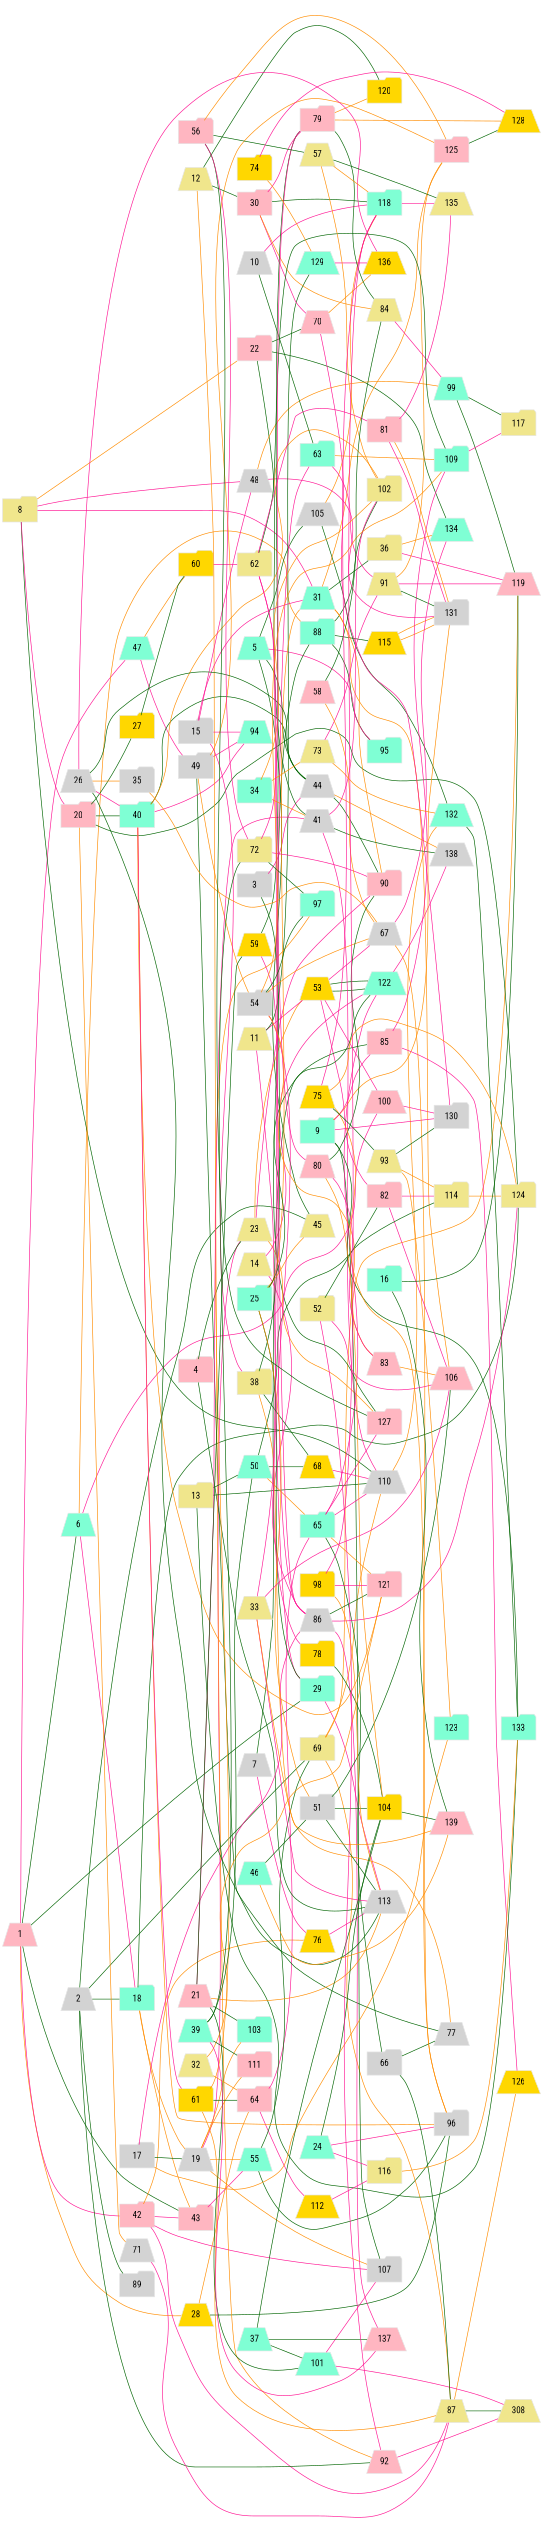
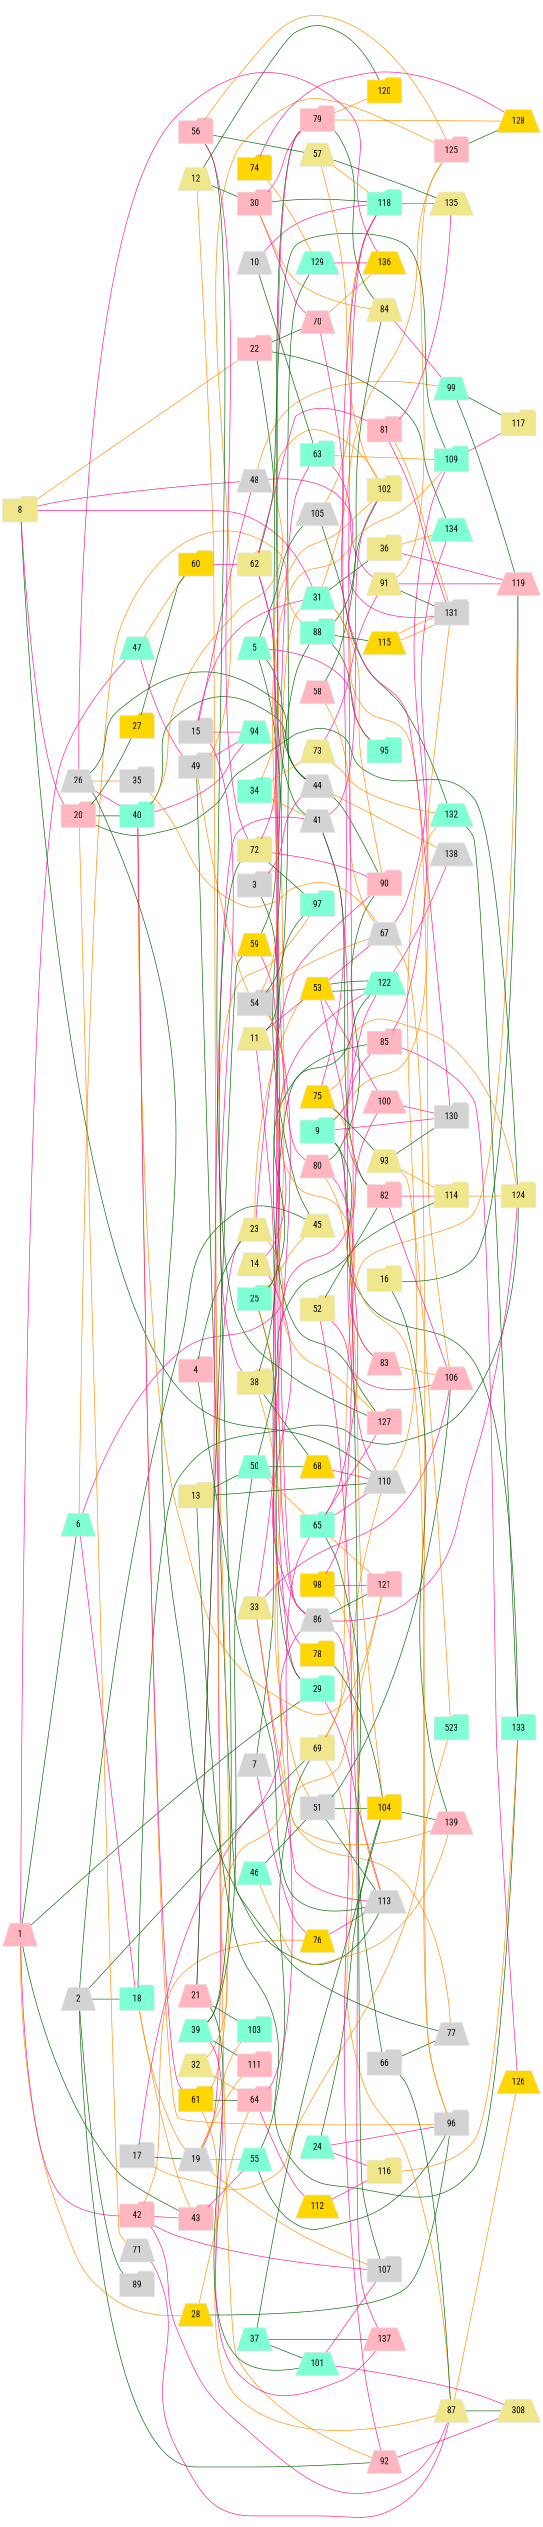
(383, 844) -> (344, 1009)
(384, 1280) -> (384, 1280)
(452, 1728) -> (452, 1728)
(316, 1991) -> none
